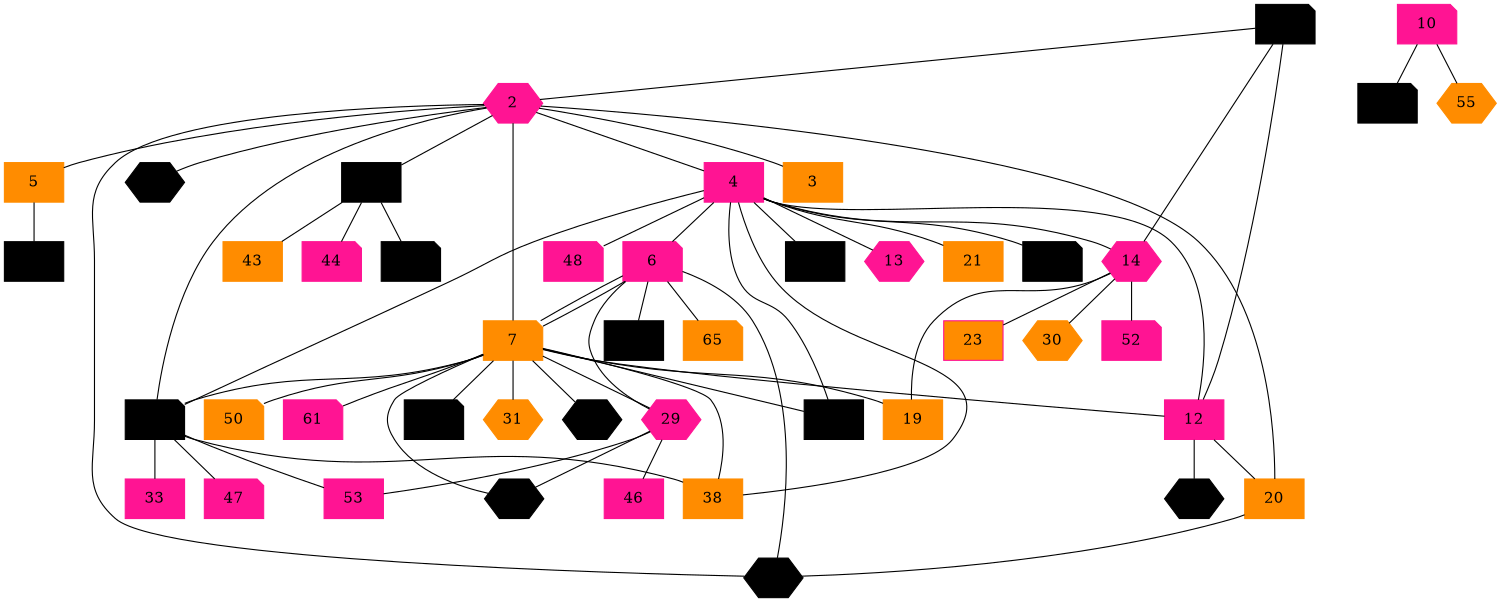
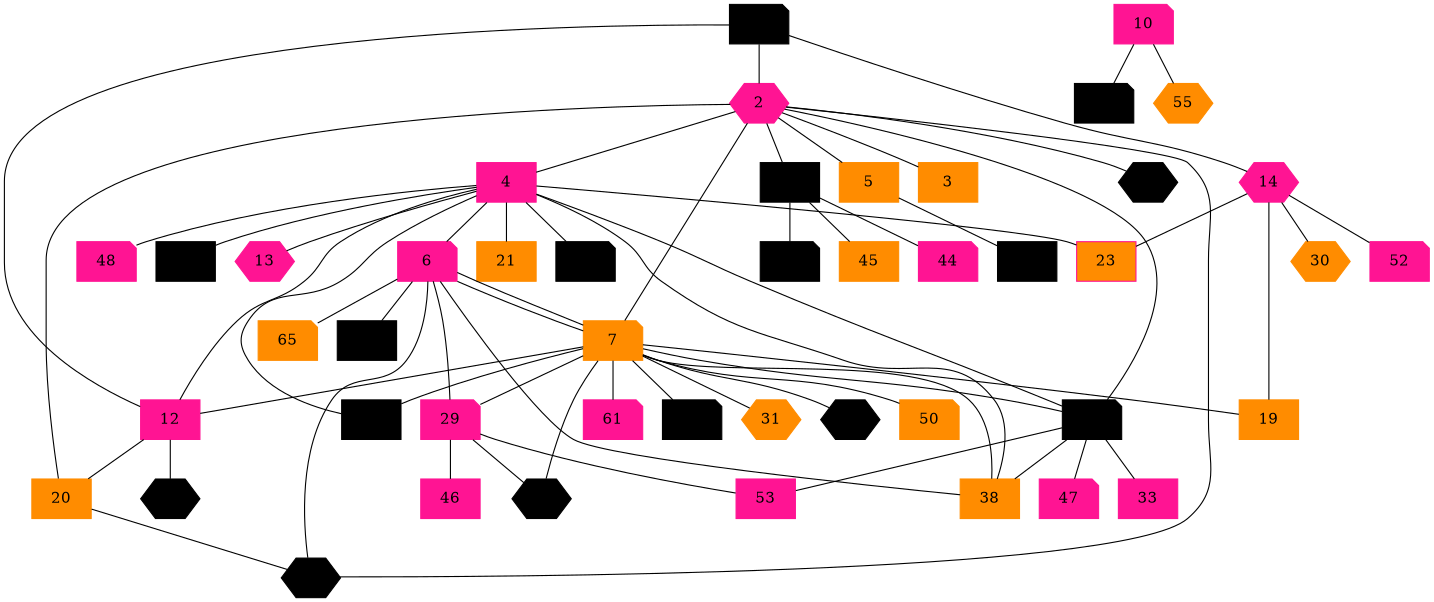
(964, 222) -> (807, 210)
(253, 261) -> (869, 261)
(671, 420) -> (450, 420)
none -> (663, 459)
